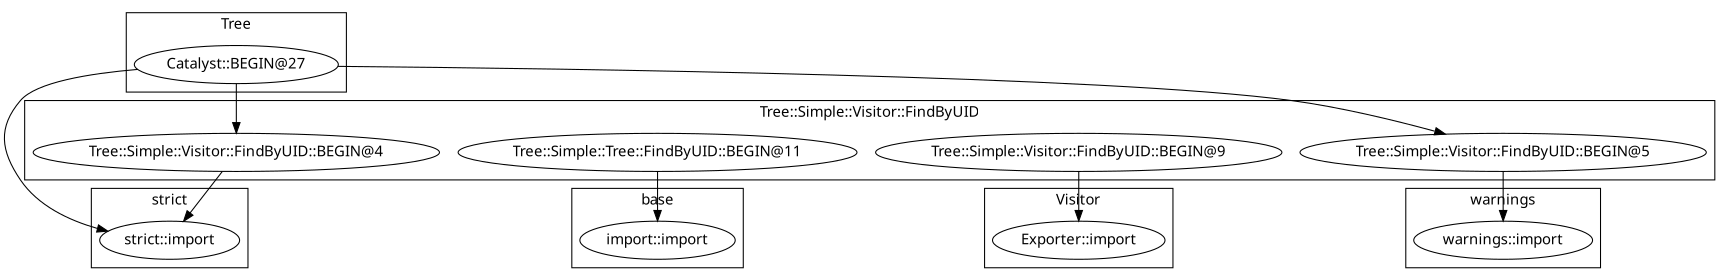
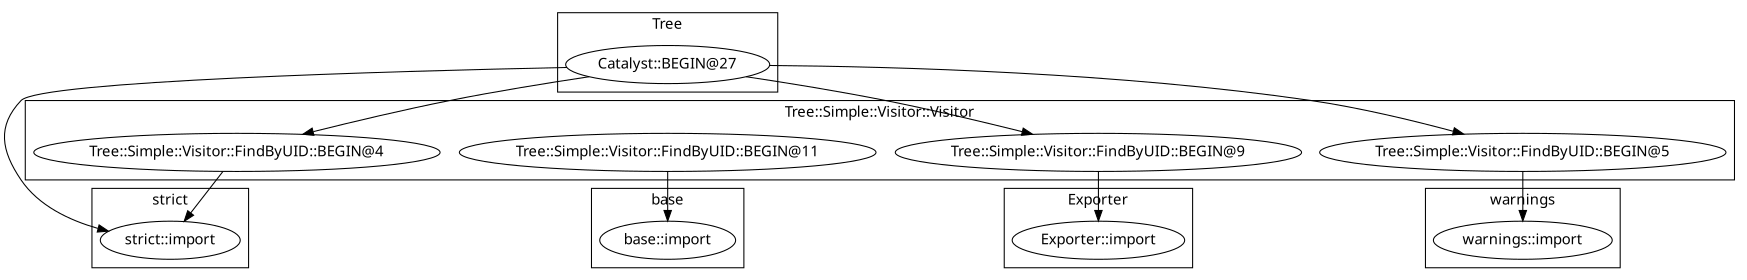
none -> (850, 94)
(870, 113) -> (880, 113)
(658, 152) -> (668, 152)
(1079, 201) -> (1098, 201)
(658, 240) -> (668, 240)
